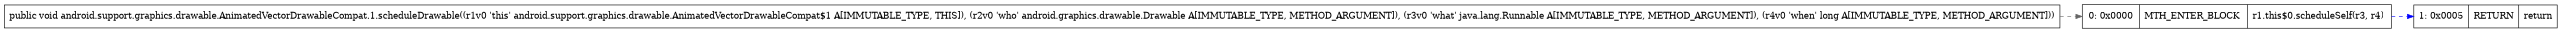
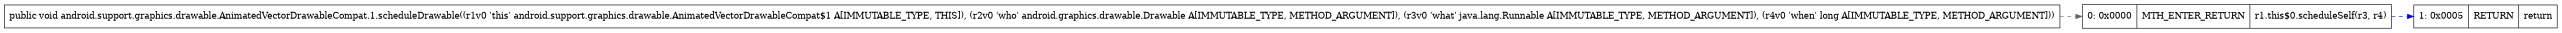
(2192, 16) -> (2193, 16)
